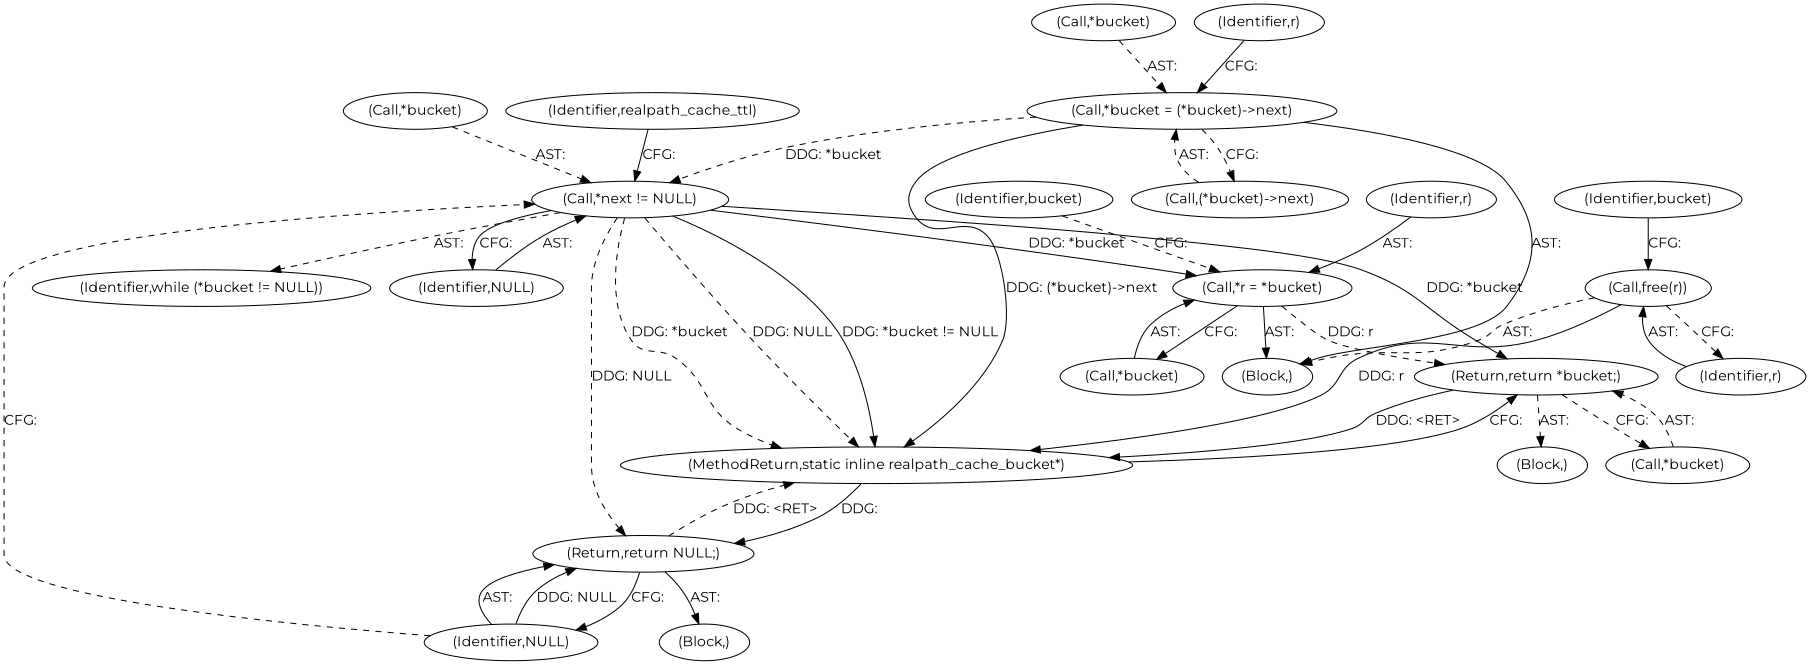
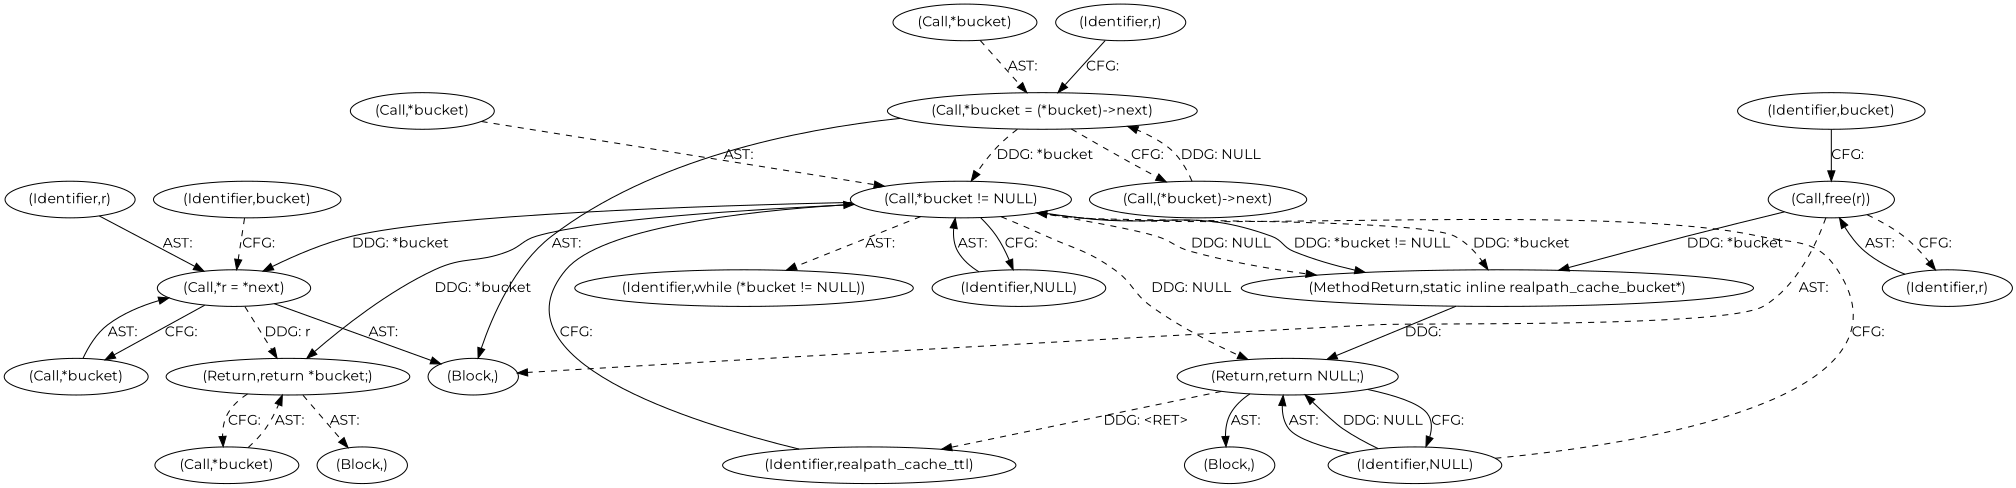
(1196, 155) -> (1221, 155)
(630, 200) -> (961, 200)
(938, 228) -> none
(1262, 288) -> (234, 288)
(1382, 377) -> (1736, 244)
(1291, 442) -> none
(1323, 451) -> none
(724, 506) -> (1087, 419)
